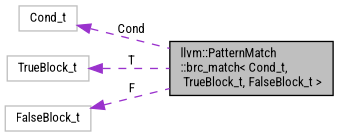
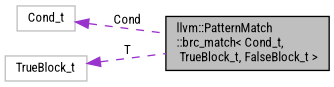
(48, 118) -> none
